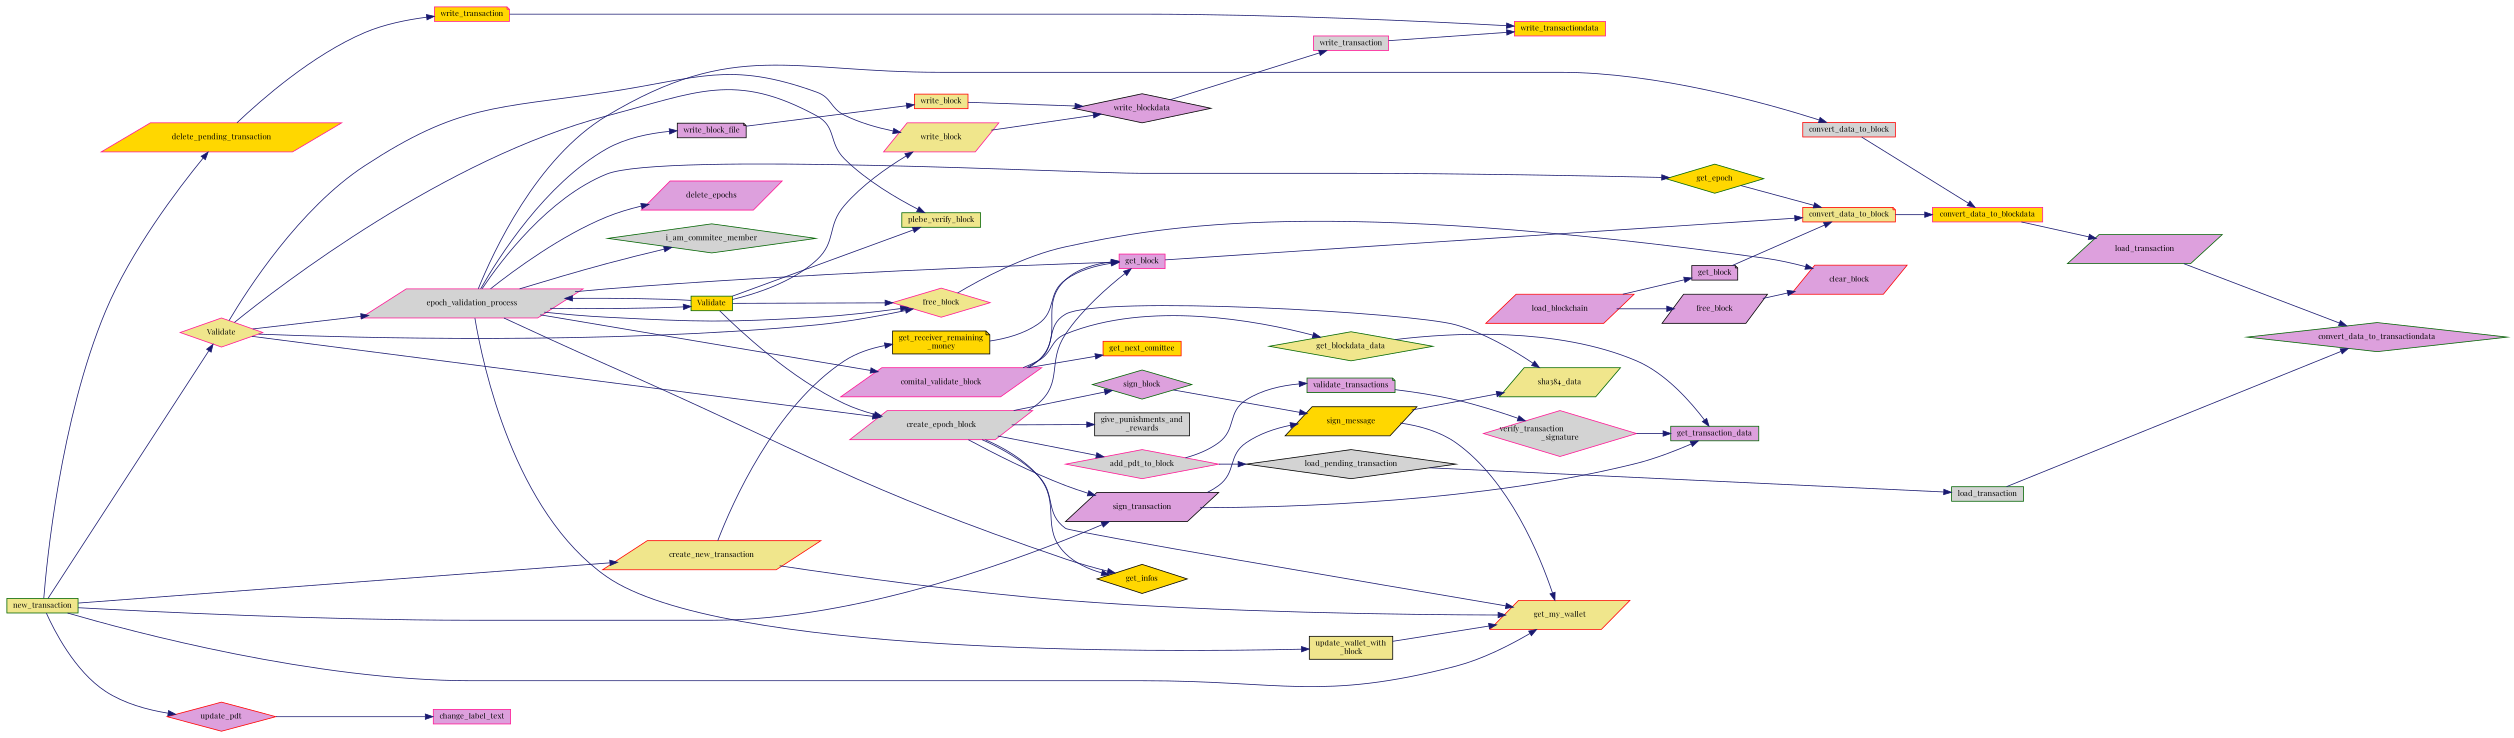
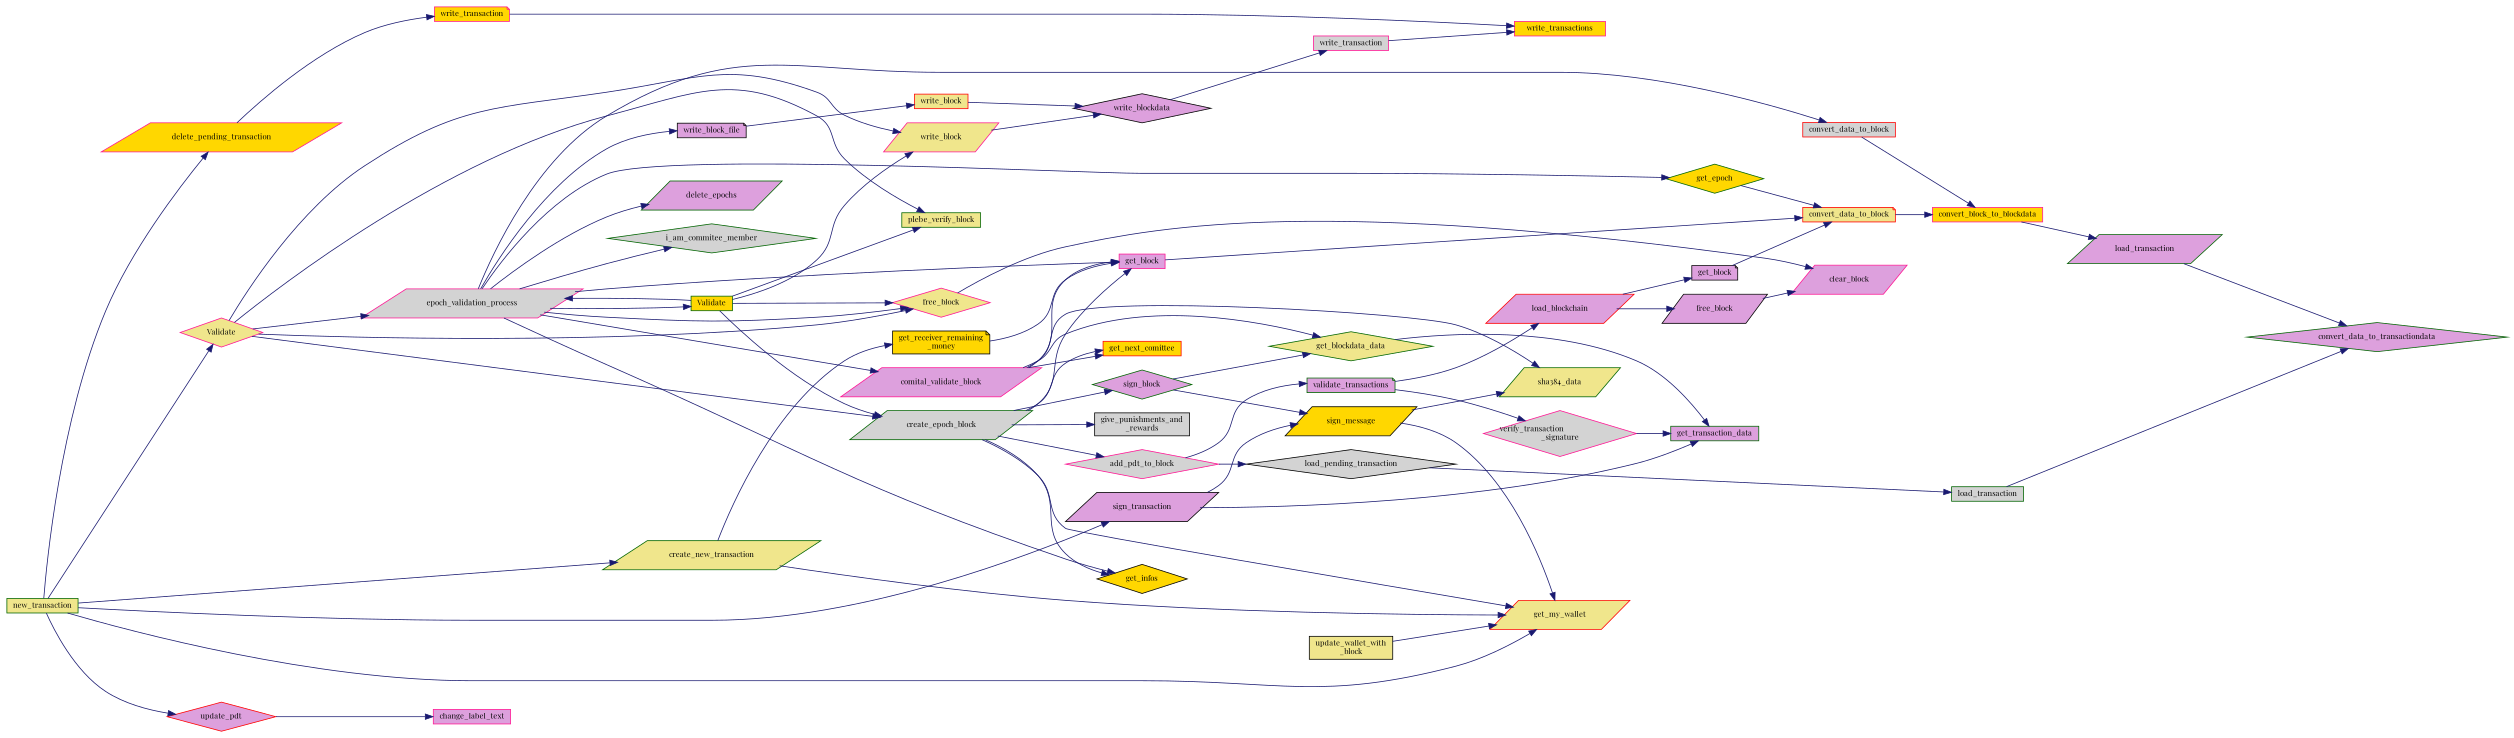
(1560, 29) -> (1560, 29)
(712, 196) -> (712, 196)
(1988, 215) -> (1988, 215)
(1849, 280) -> (1849, 280)
none -> (1467, 363)
none -> (1238, 367)
(941, 425) -> (941, 425)
(1015, 464) -> (1061, 367)
(712, 555) -> (712, 555)
(802, 630) -> none
